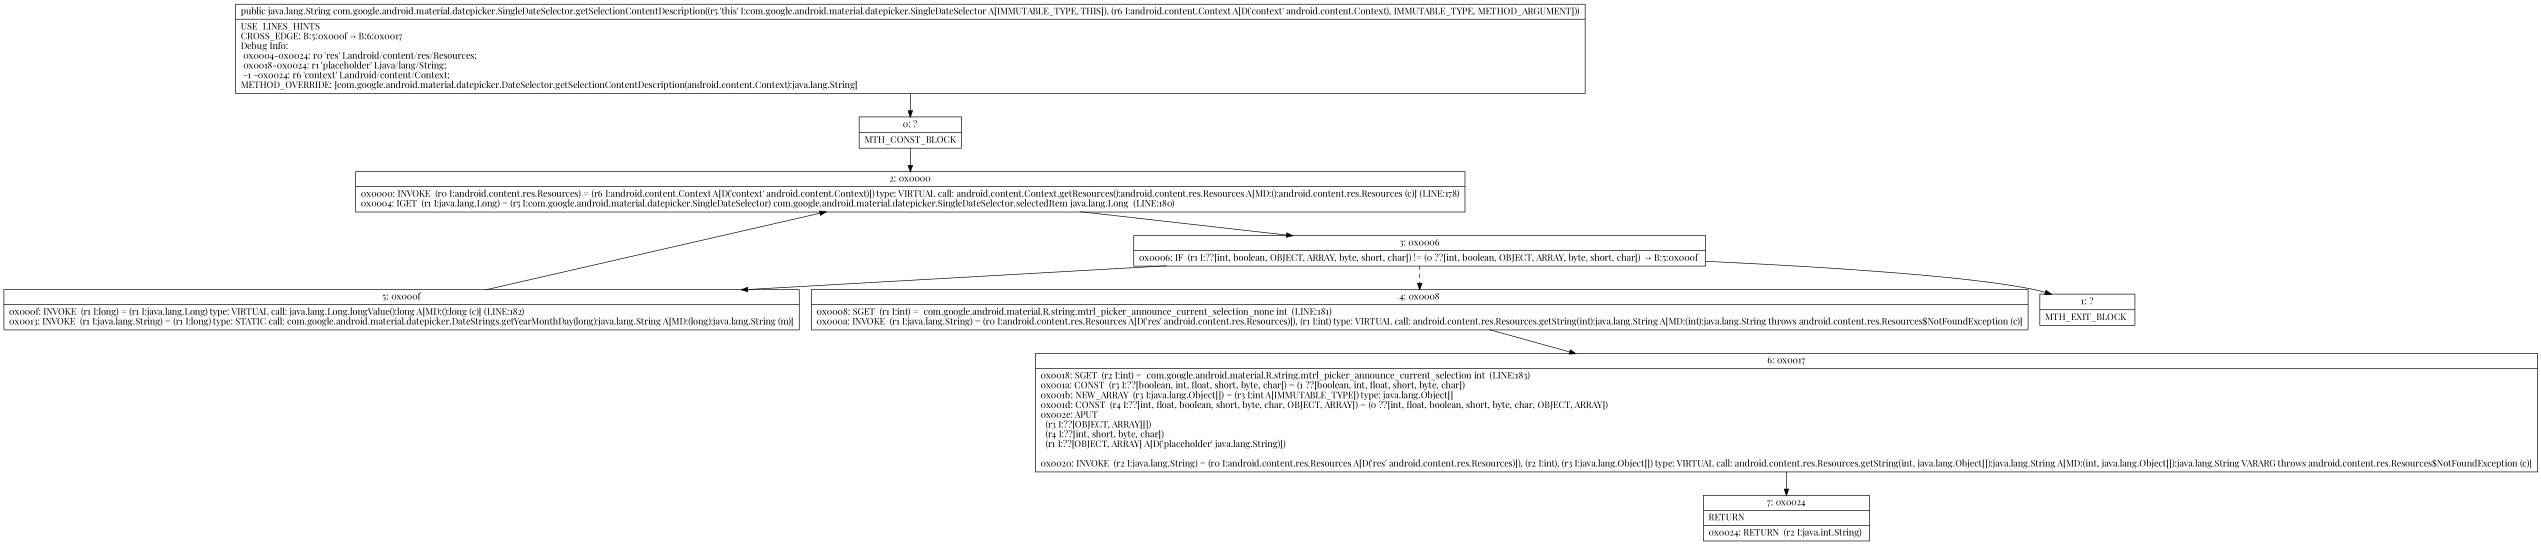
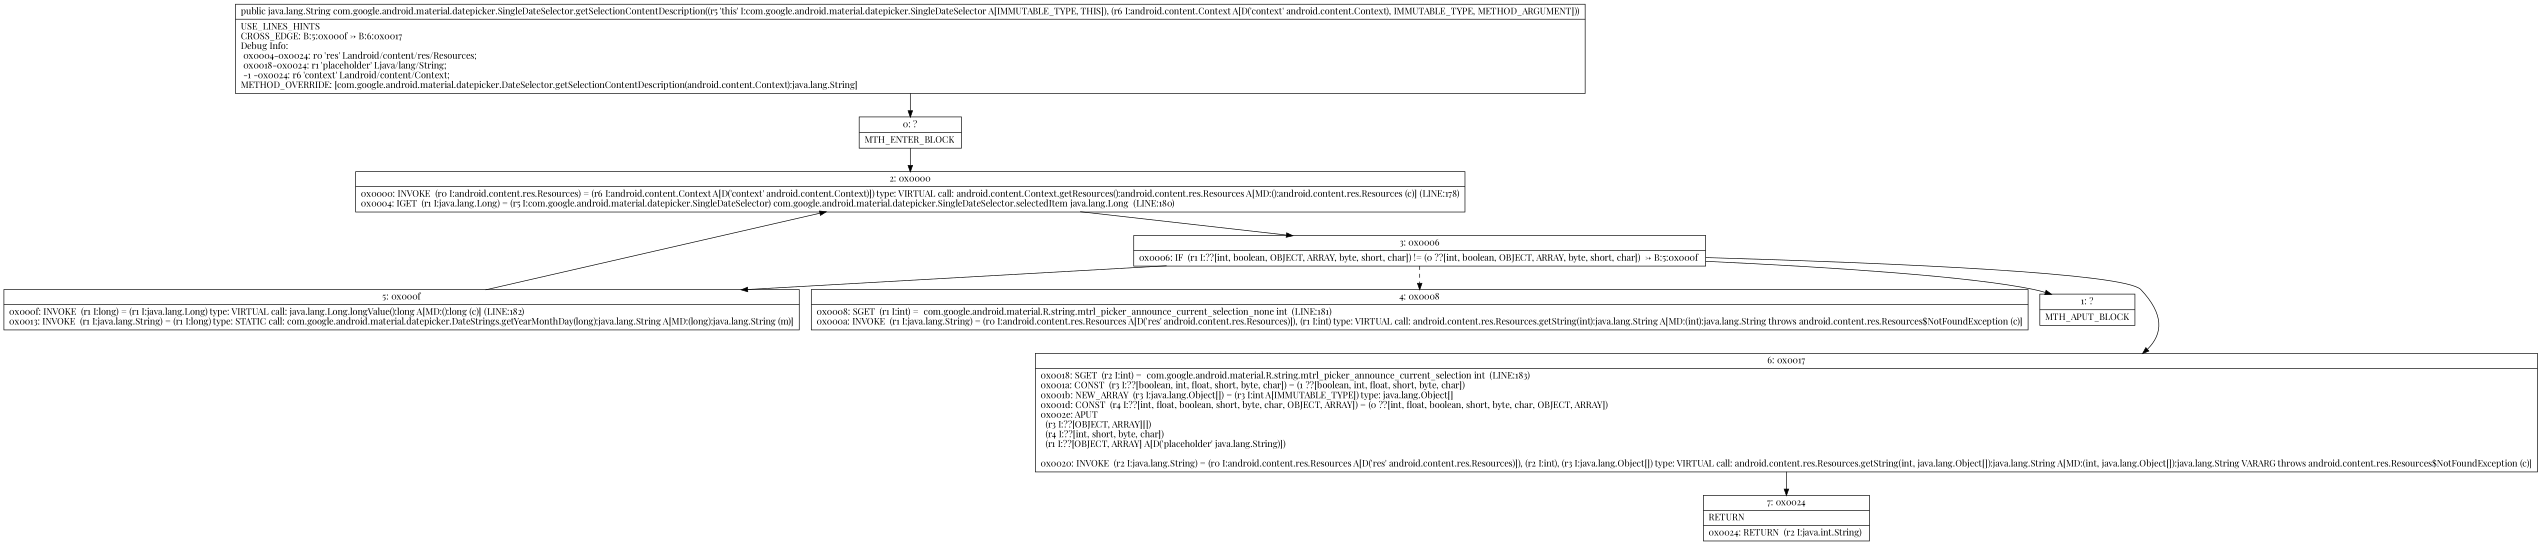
(910, 140) -> (910, 140)
(2086, 317) -> (2087, 317)
(1529, 341) -> (1958, 268)
